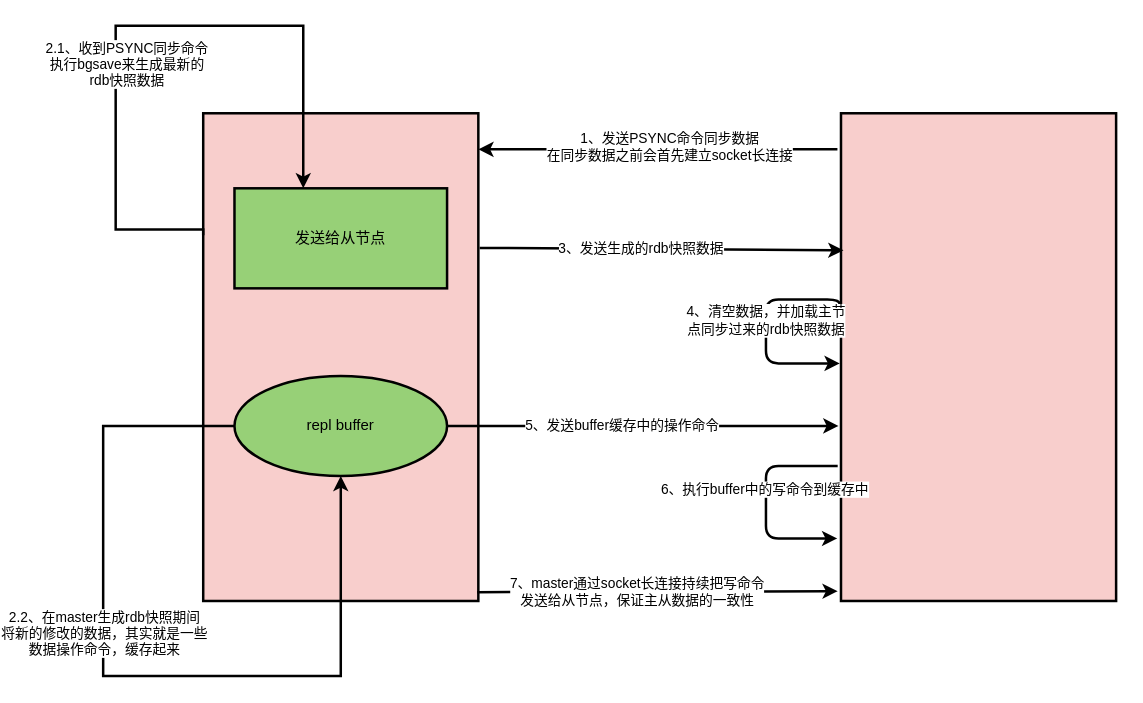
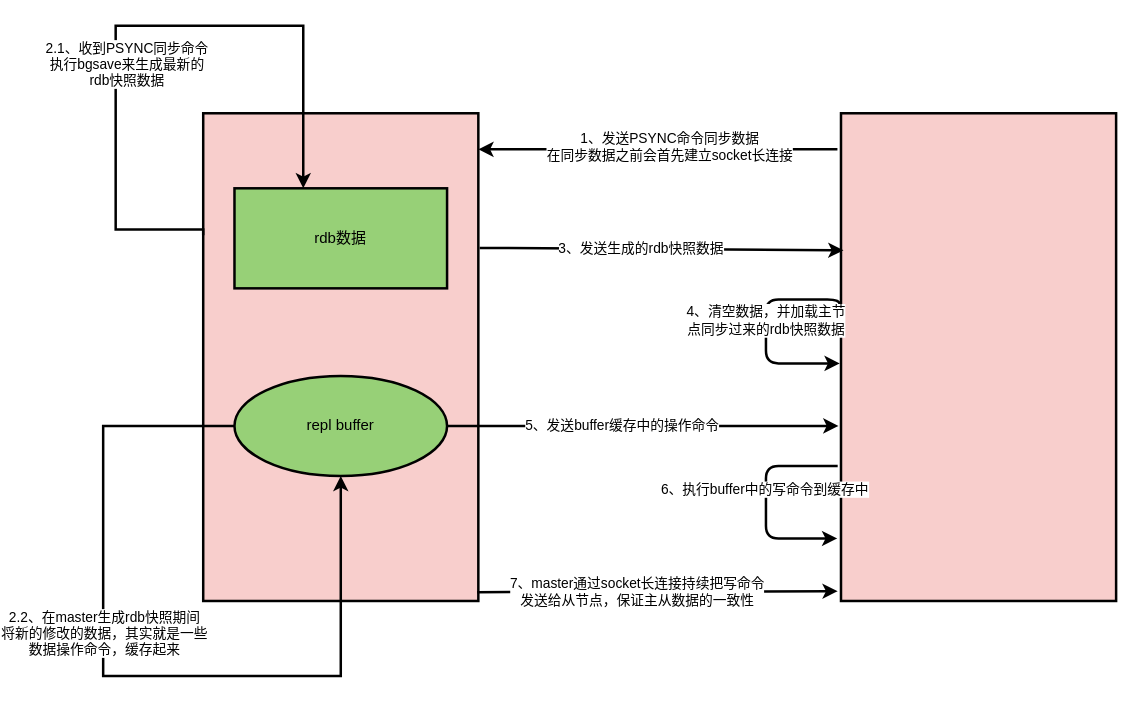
(341, 238) -> (341, 238)
